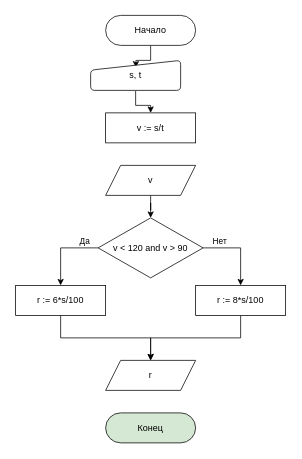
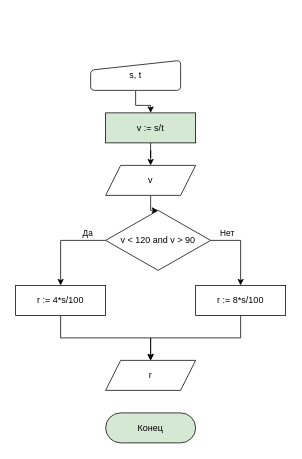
(150, 30) -> none
(150, 60) -> none
(150, 128) -> (150, 128)
none -> (150, 157)
(150, 248) -> (158, 240)
(60, 300) -> (60, 300)
